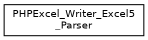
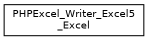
(74, 20) -> (74, 20)
